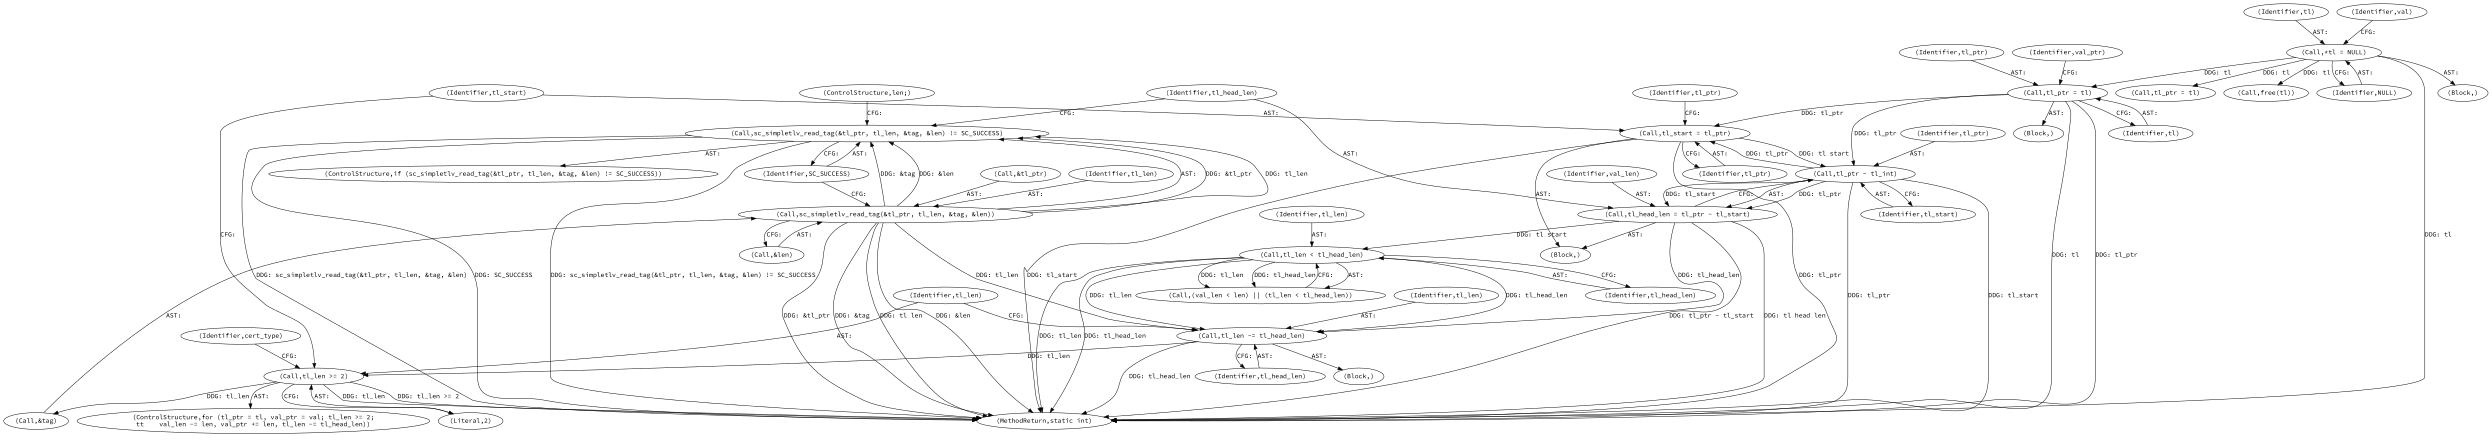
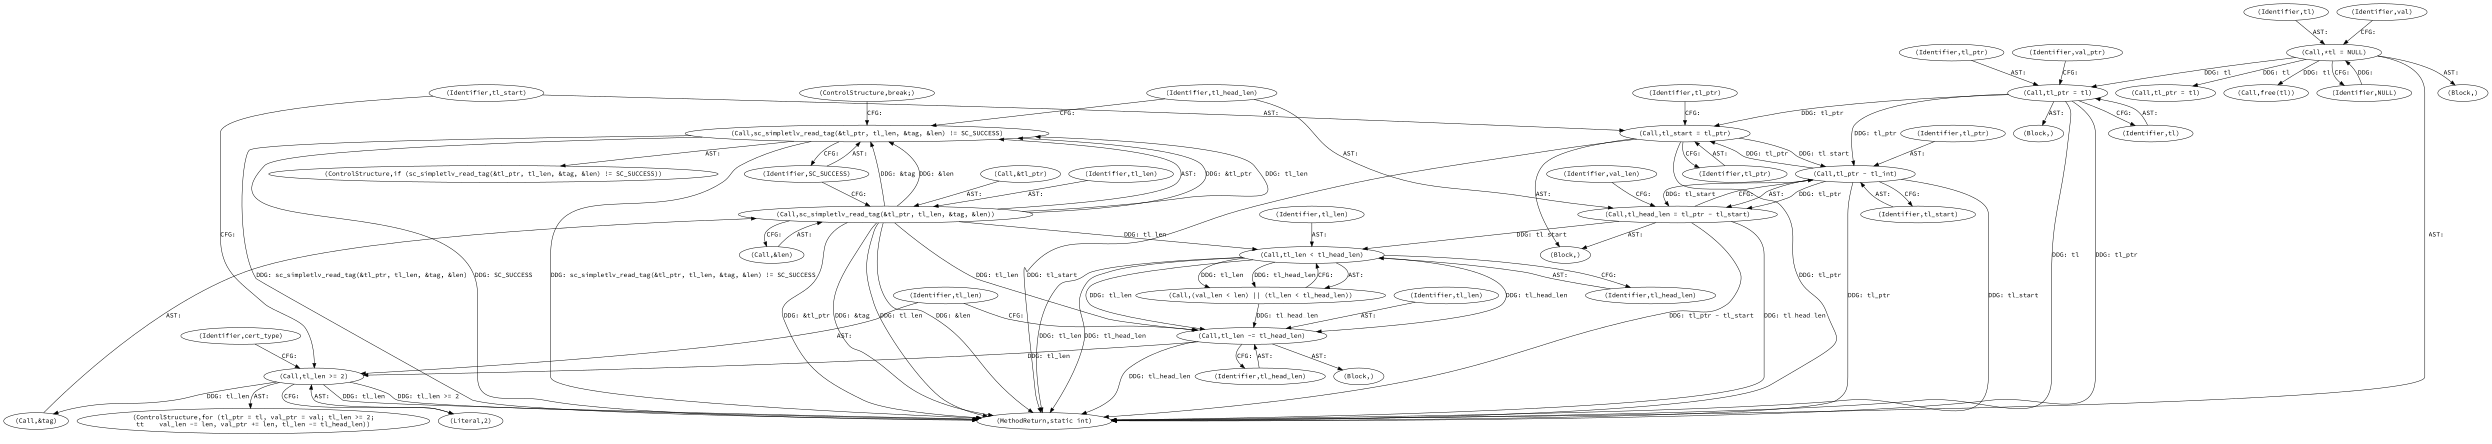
(2368, 73) -> (2368, 73)
(867, 93) -> (867, 93)
(1645, 194) -> (1645, 194)
none -> (1106, 235)
(2438, 235) -> (2438, 235)
(1583, 317) -> (1257, 313)
